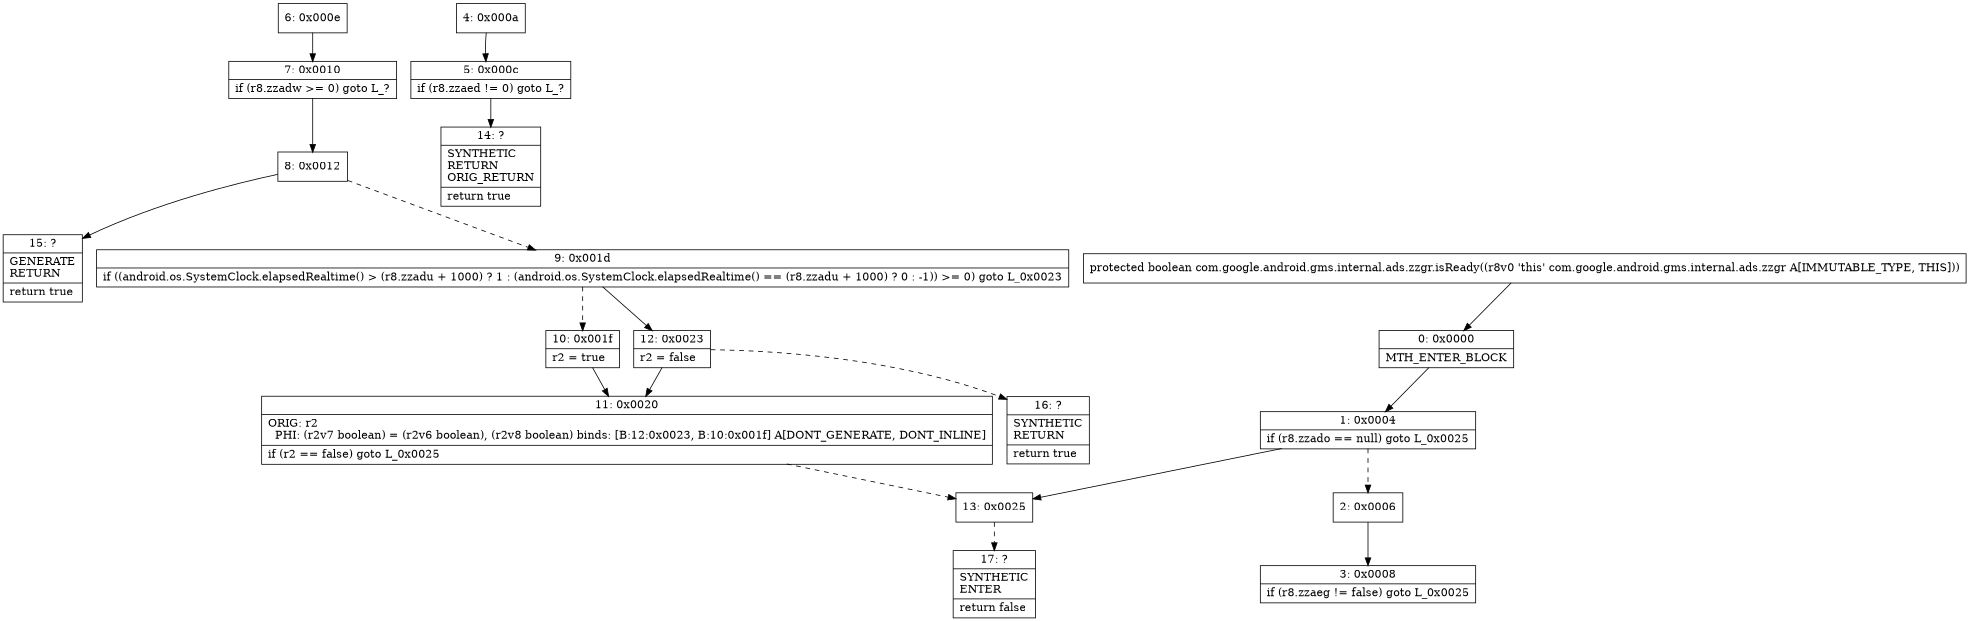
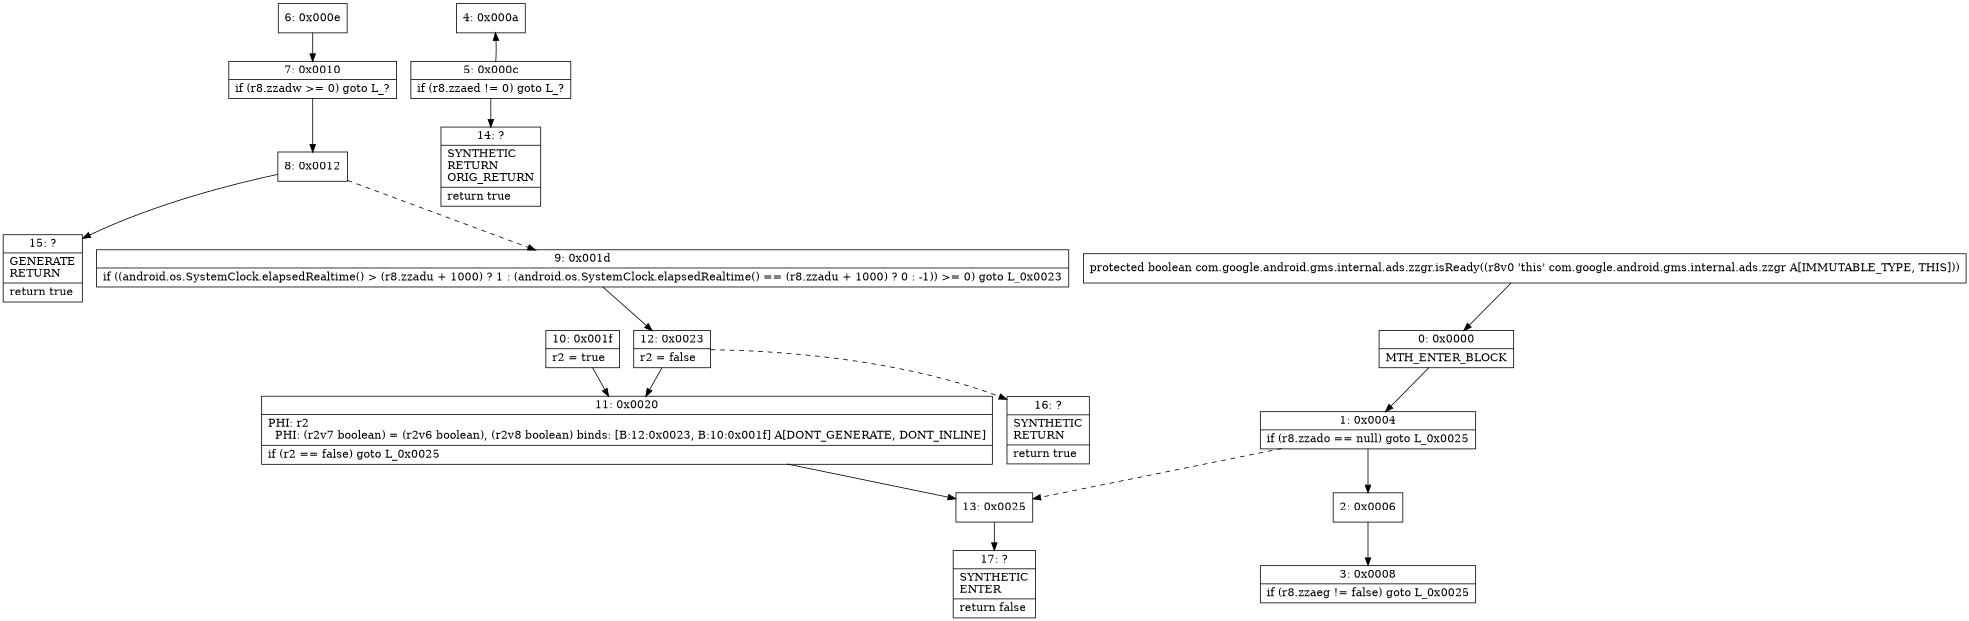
(486, 43) -> (496, 51)
(583, 305) -> none
(295, 424) -> (291, 424)
(1368, 467) -> (1368, 467)
(1161, 473) -> (1161, 473)
(867, 481) -> (867, 481)
(994, 532) -> (994, 532)
